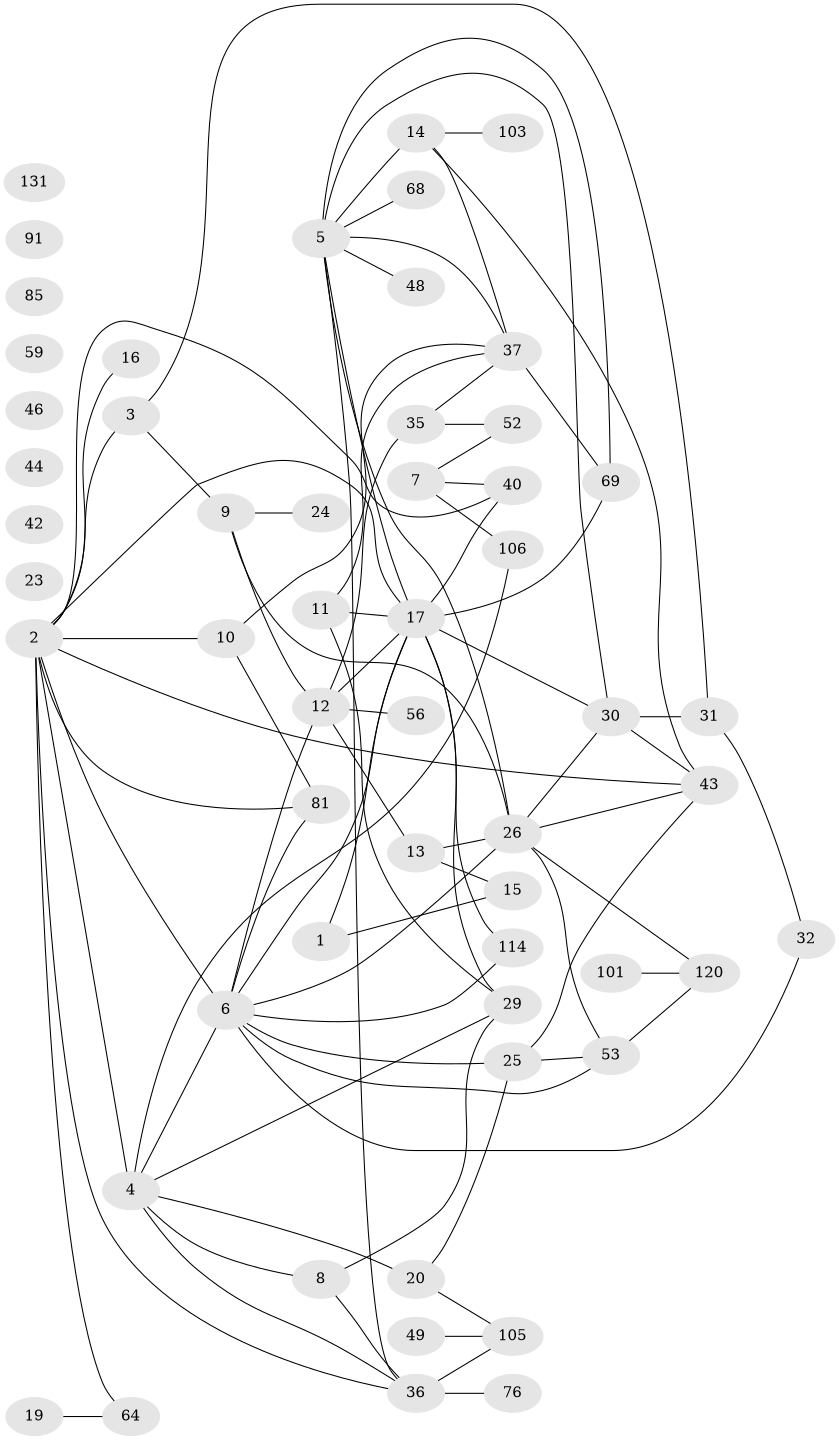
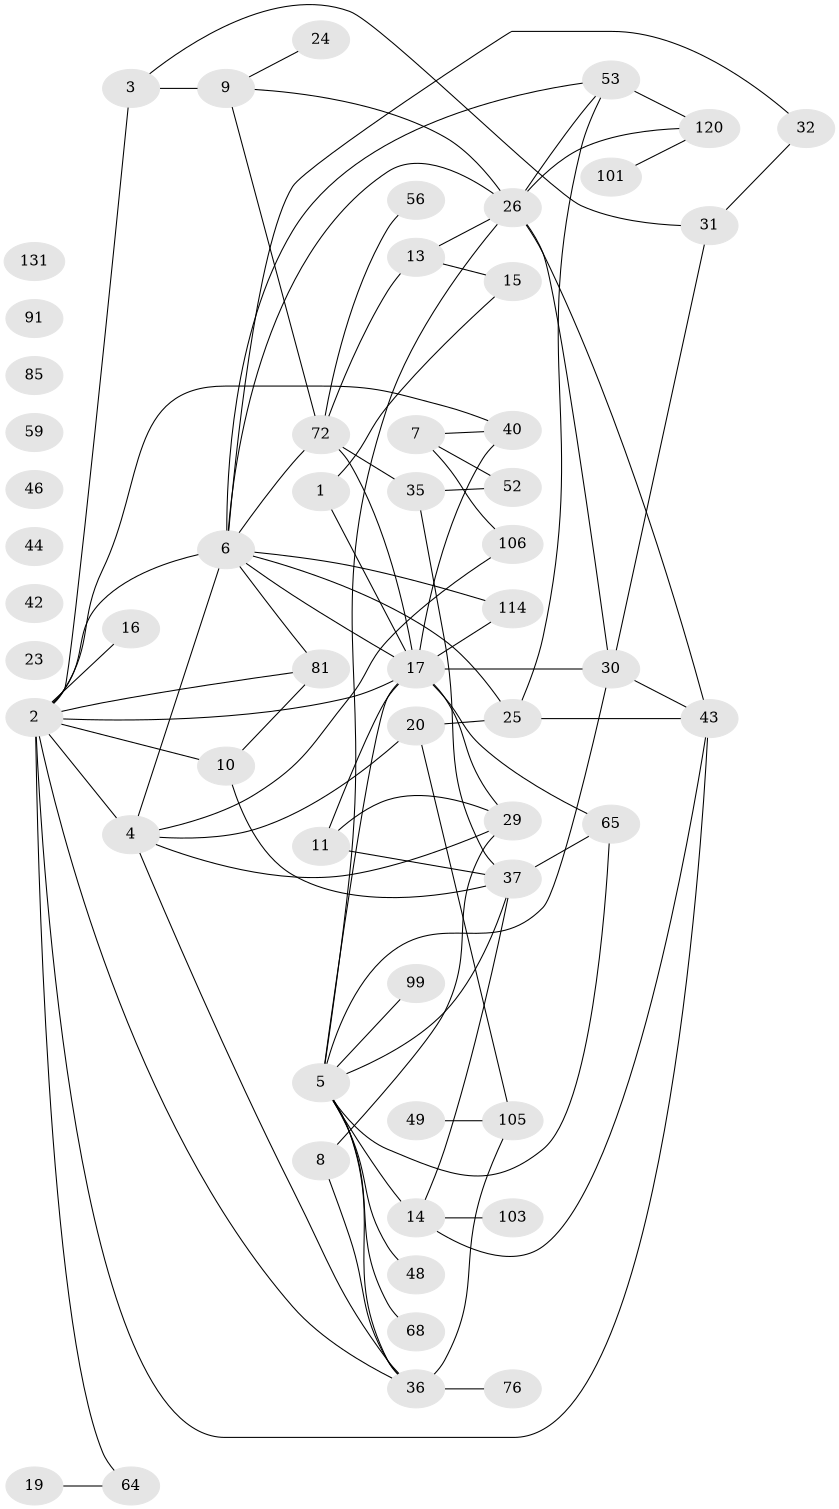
(611, 482) -> (611, 824)
(321, 707) -> (321, 435)
none -> (416, 984)
(214, 1253) -> none
